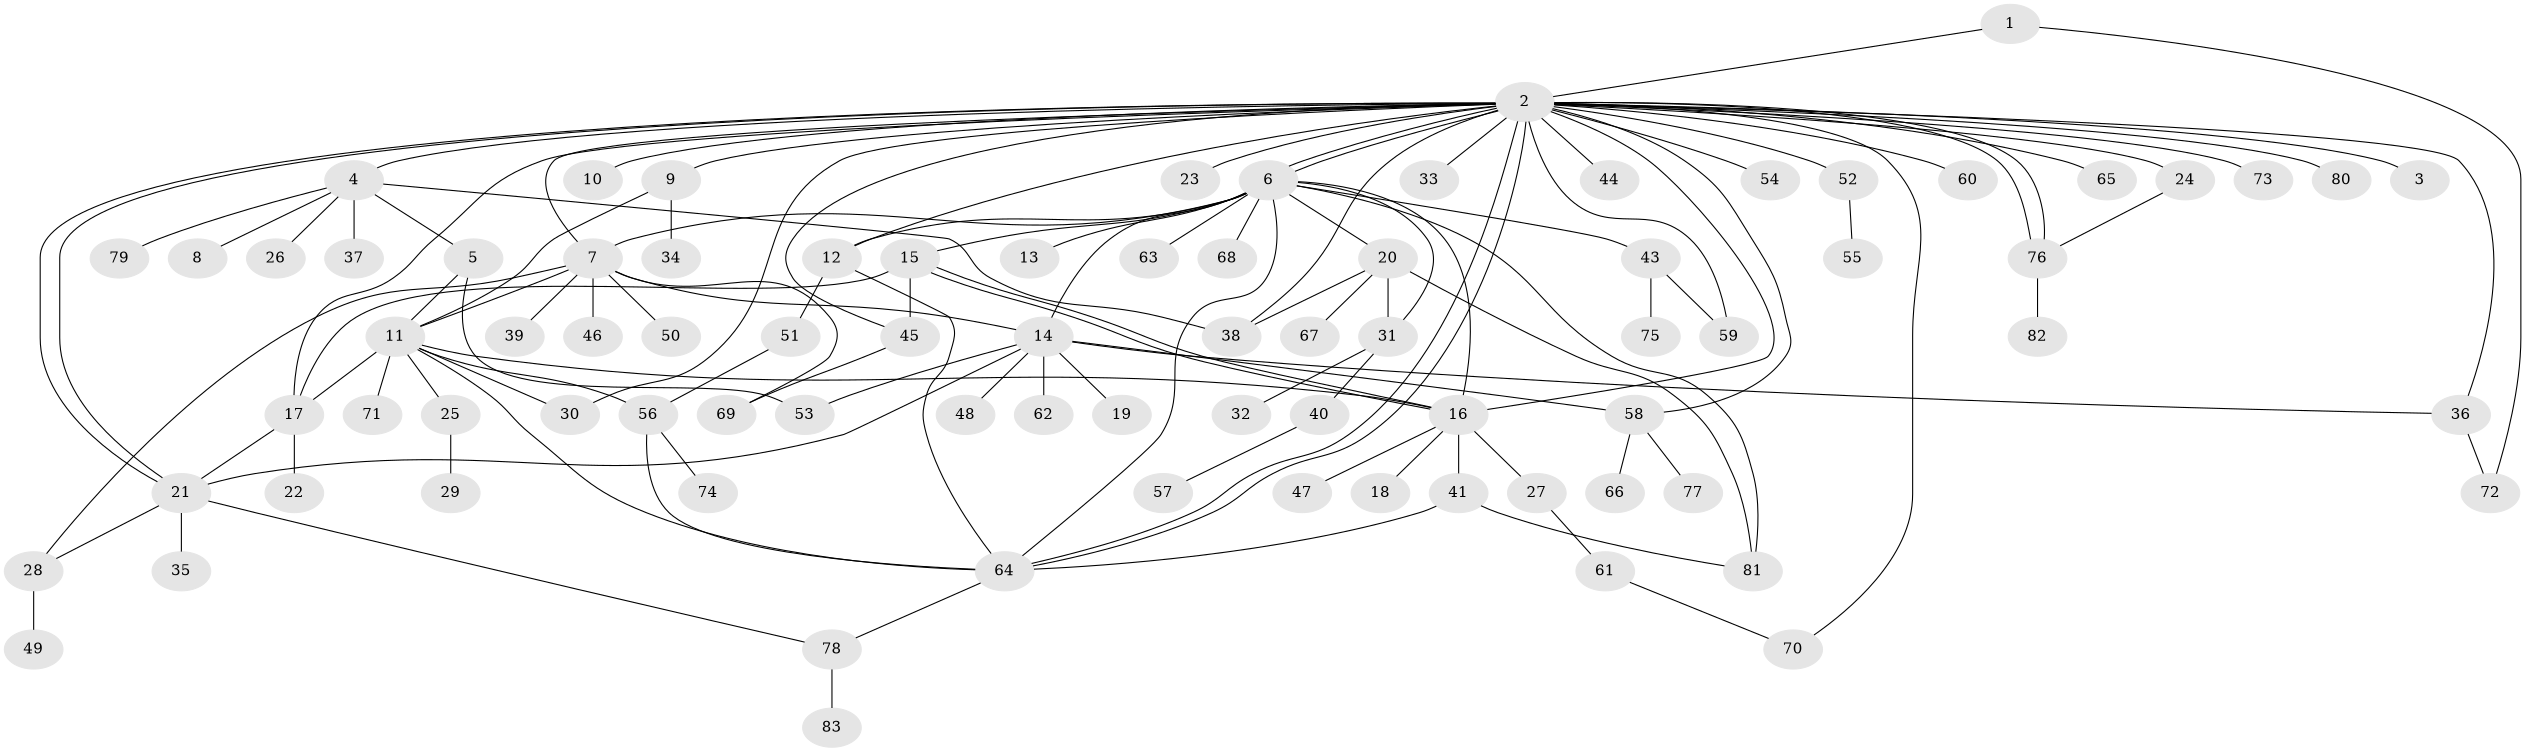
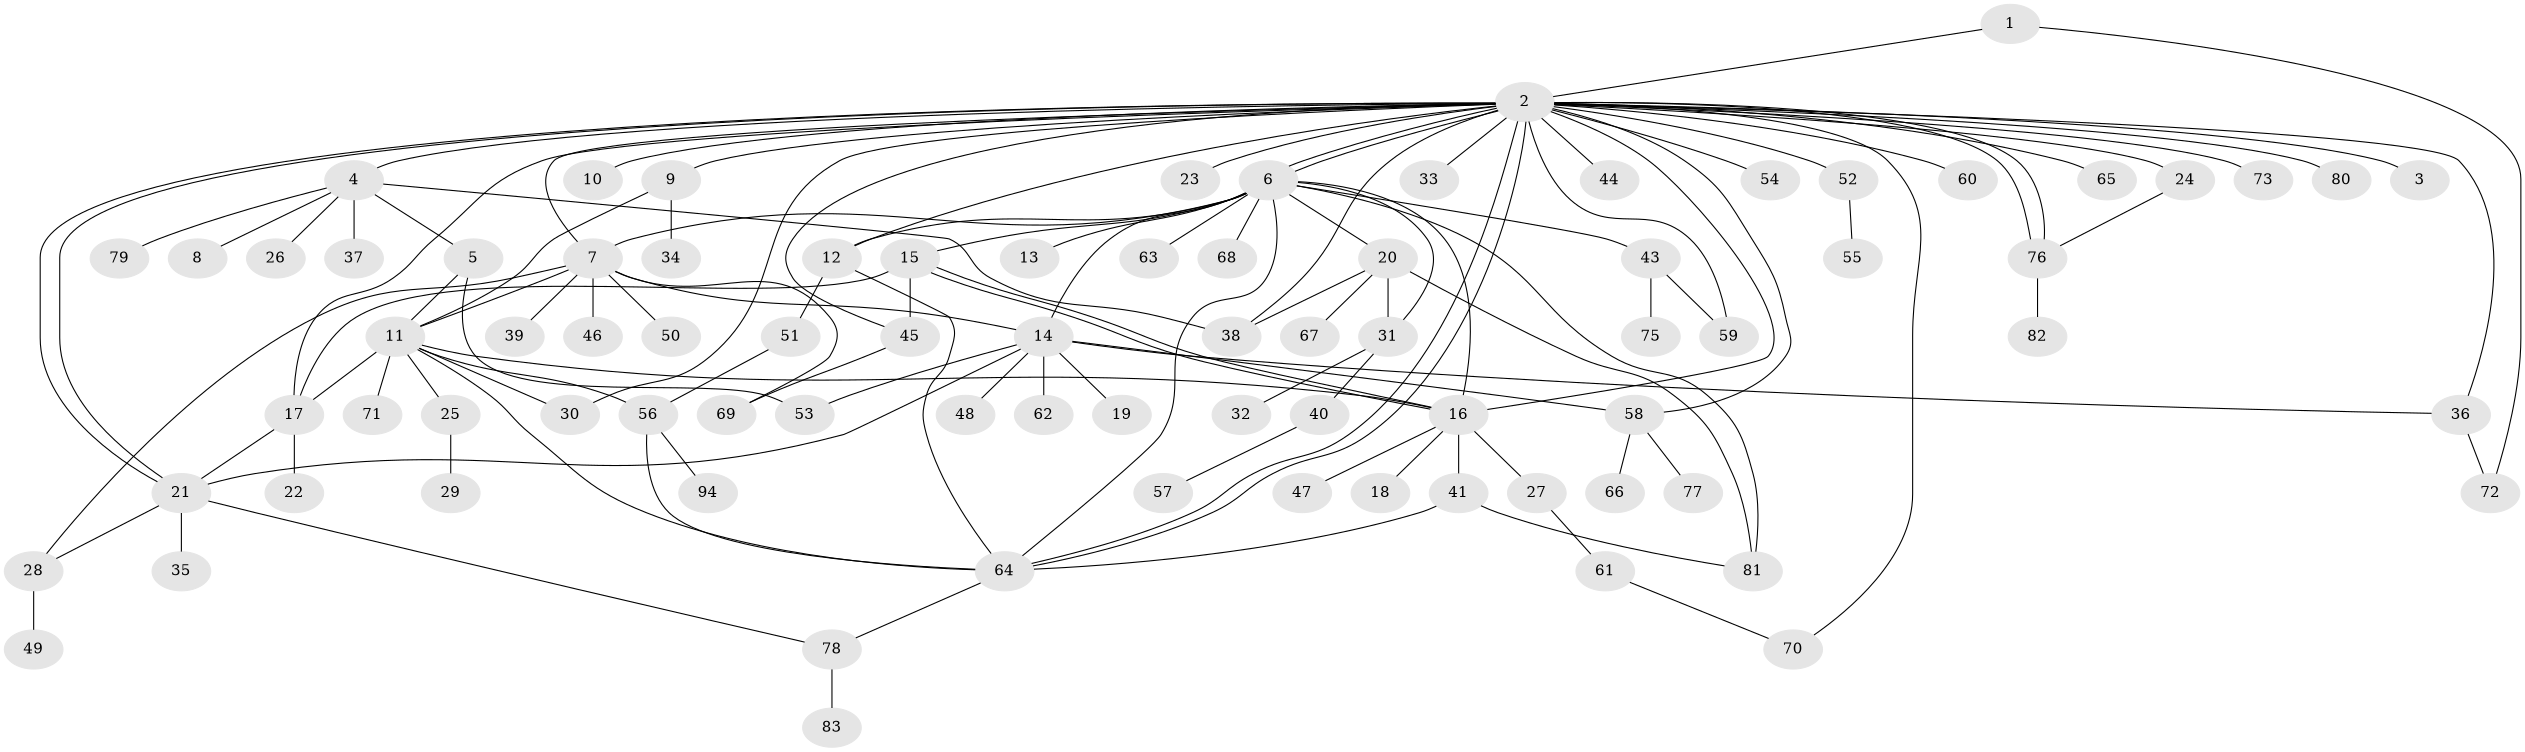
(708, 493) -> (708, 493)
